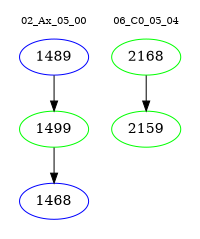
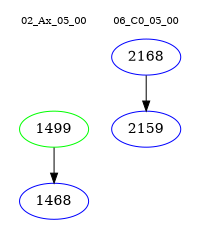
(146, 22) -> (146, 22)
(54, 57) -> none
(146, 57) -> (146, 57)
(146, 129) -> (146, 129)
